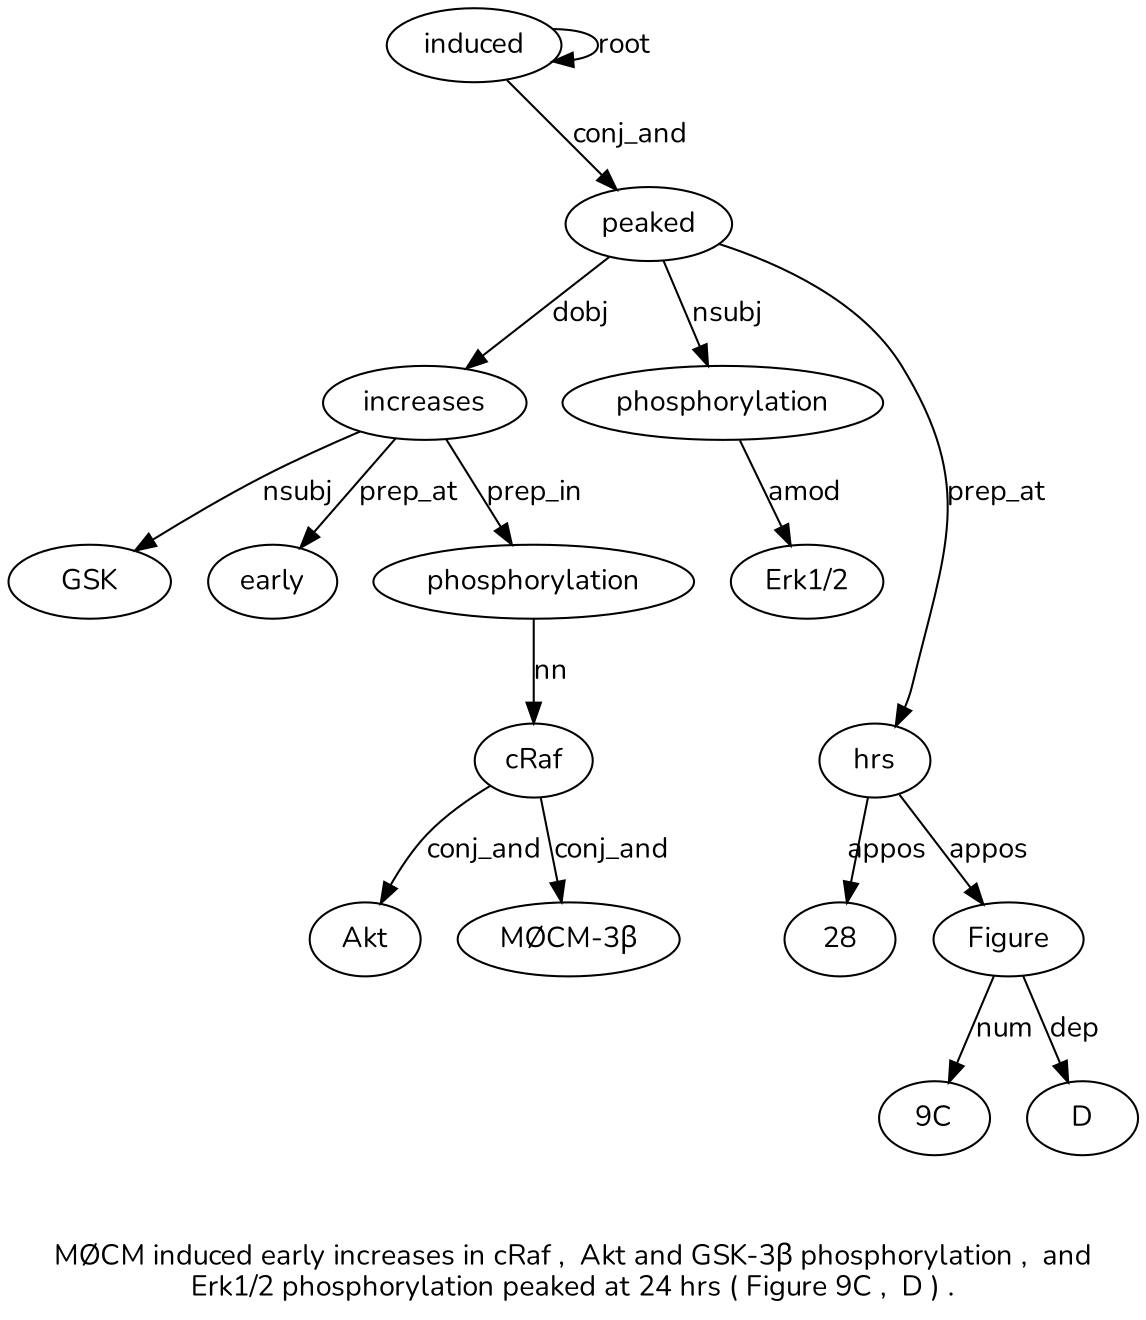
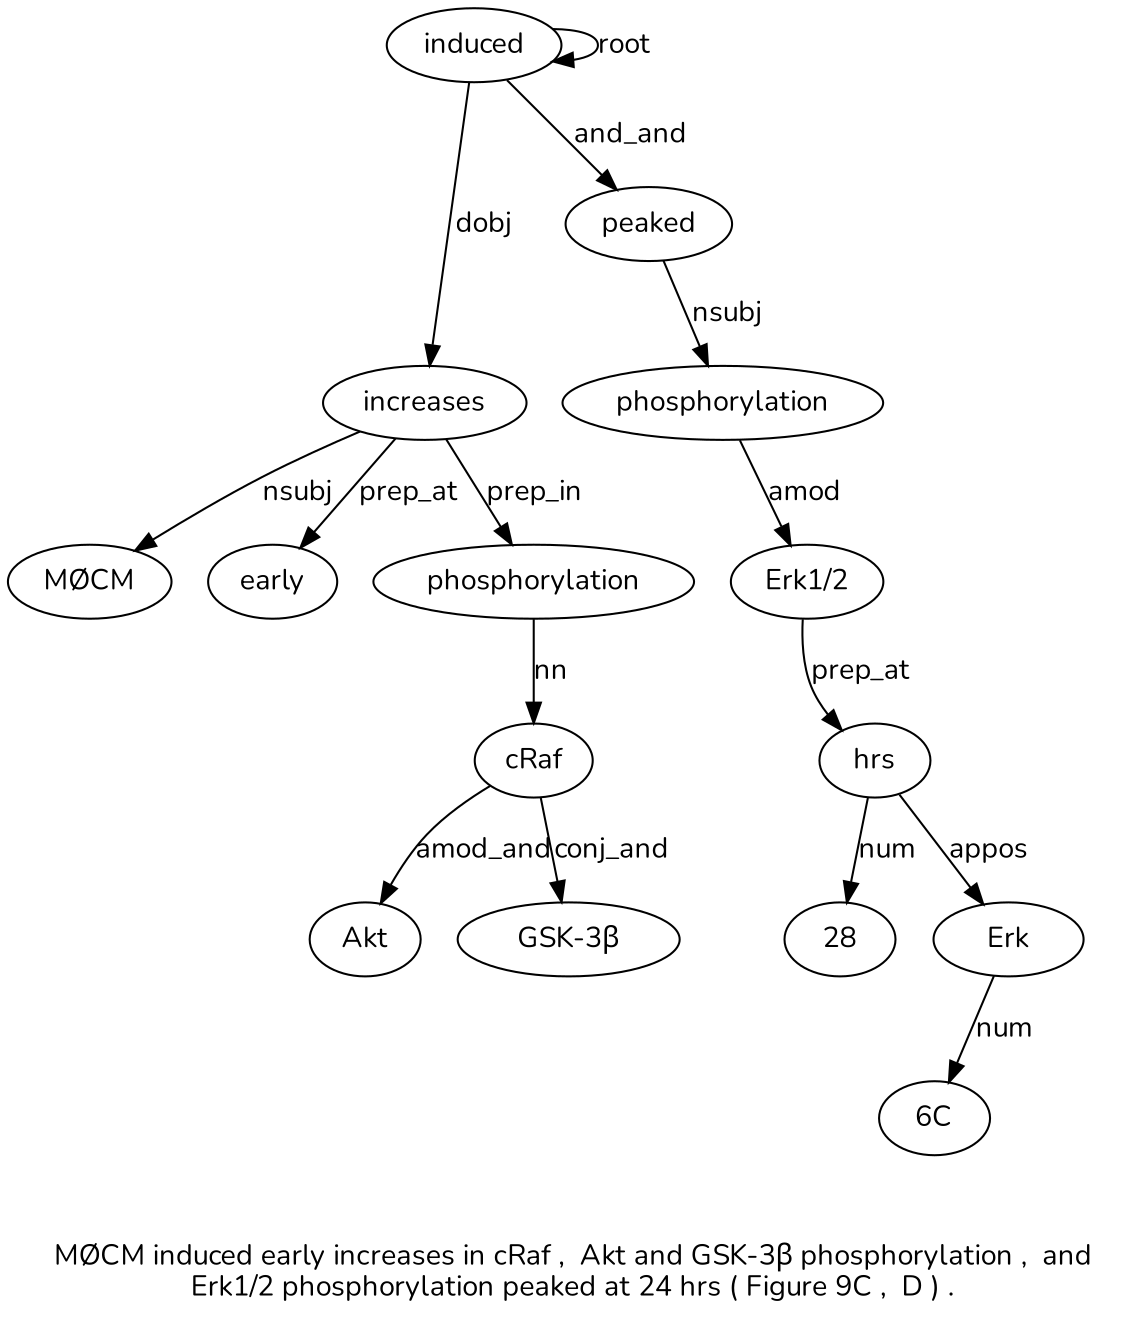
(630, 135) -> (630, 135)
(546, 306) -> (451, 214)
(931, 425) -> (806, 670)
(90, 582) -> (90, 582)
(484, 850) -> (484, 850)
(887, 850) -> (887, 850)
(569, 939) -> (569, 939)
(1009, 939) -> (1009, 939)
(935, 1118) -> (935, 1118)
(1083, 1118) -> none
